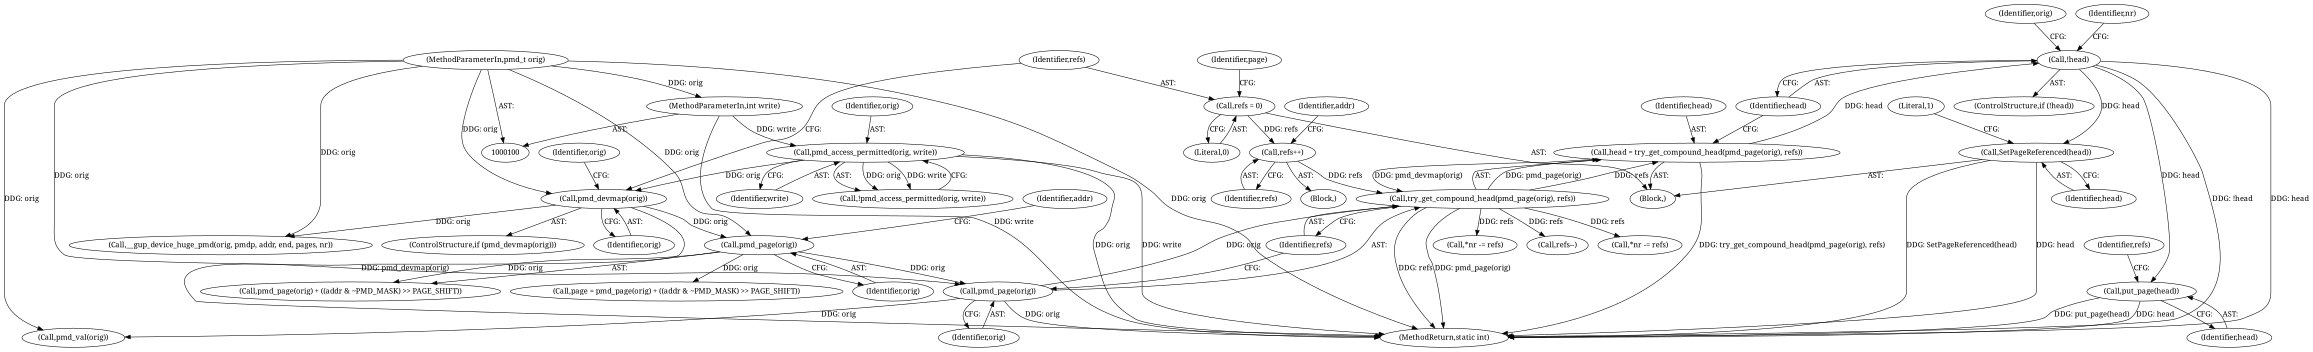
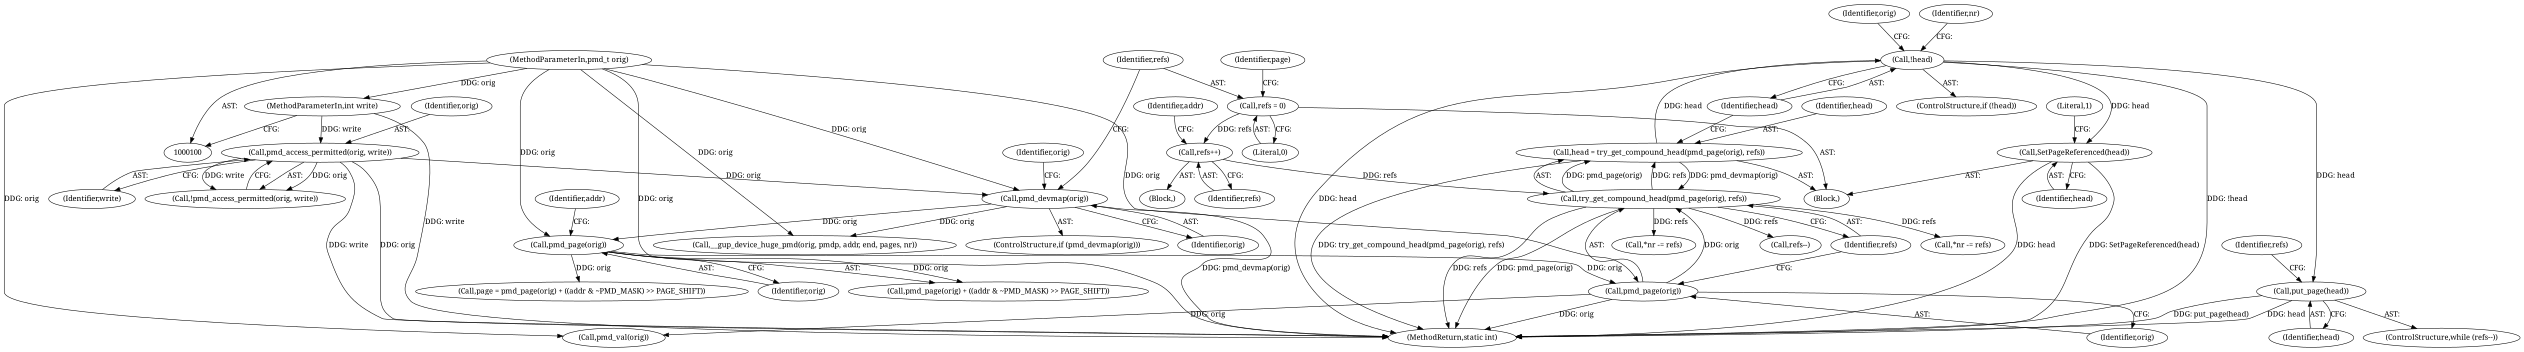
(621, 130) -> (272, 130)
none -> (2442, 338)
